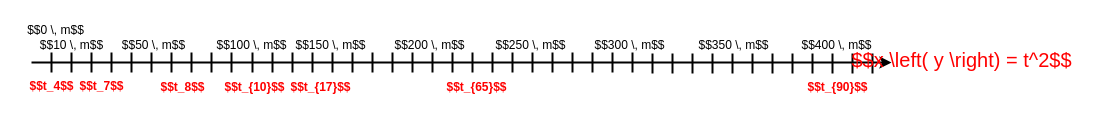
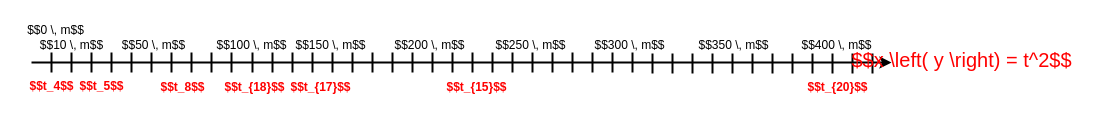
(102, 87) -> (102, 87)
(255, 88) -> (255, 88)
(477, 88) -> (477, 88)
(838, 88) -> (838, 88)
